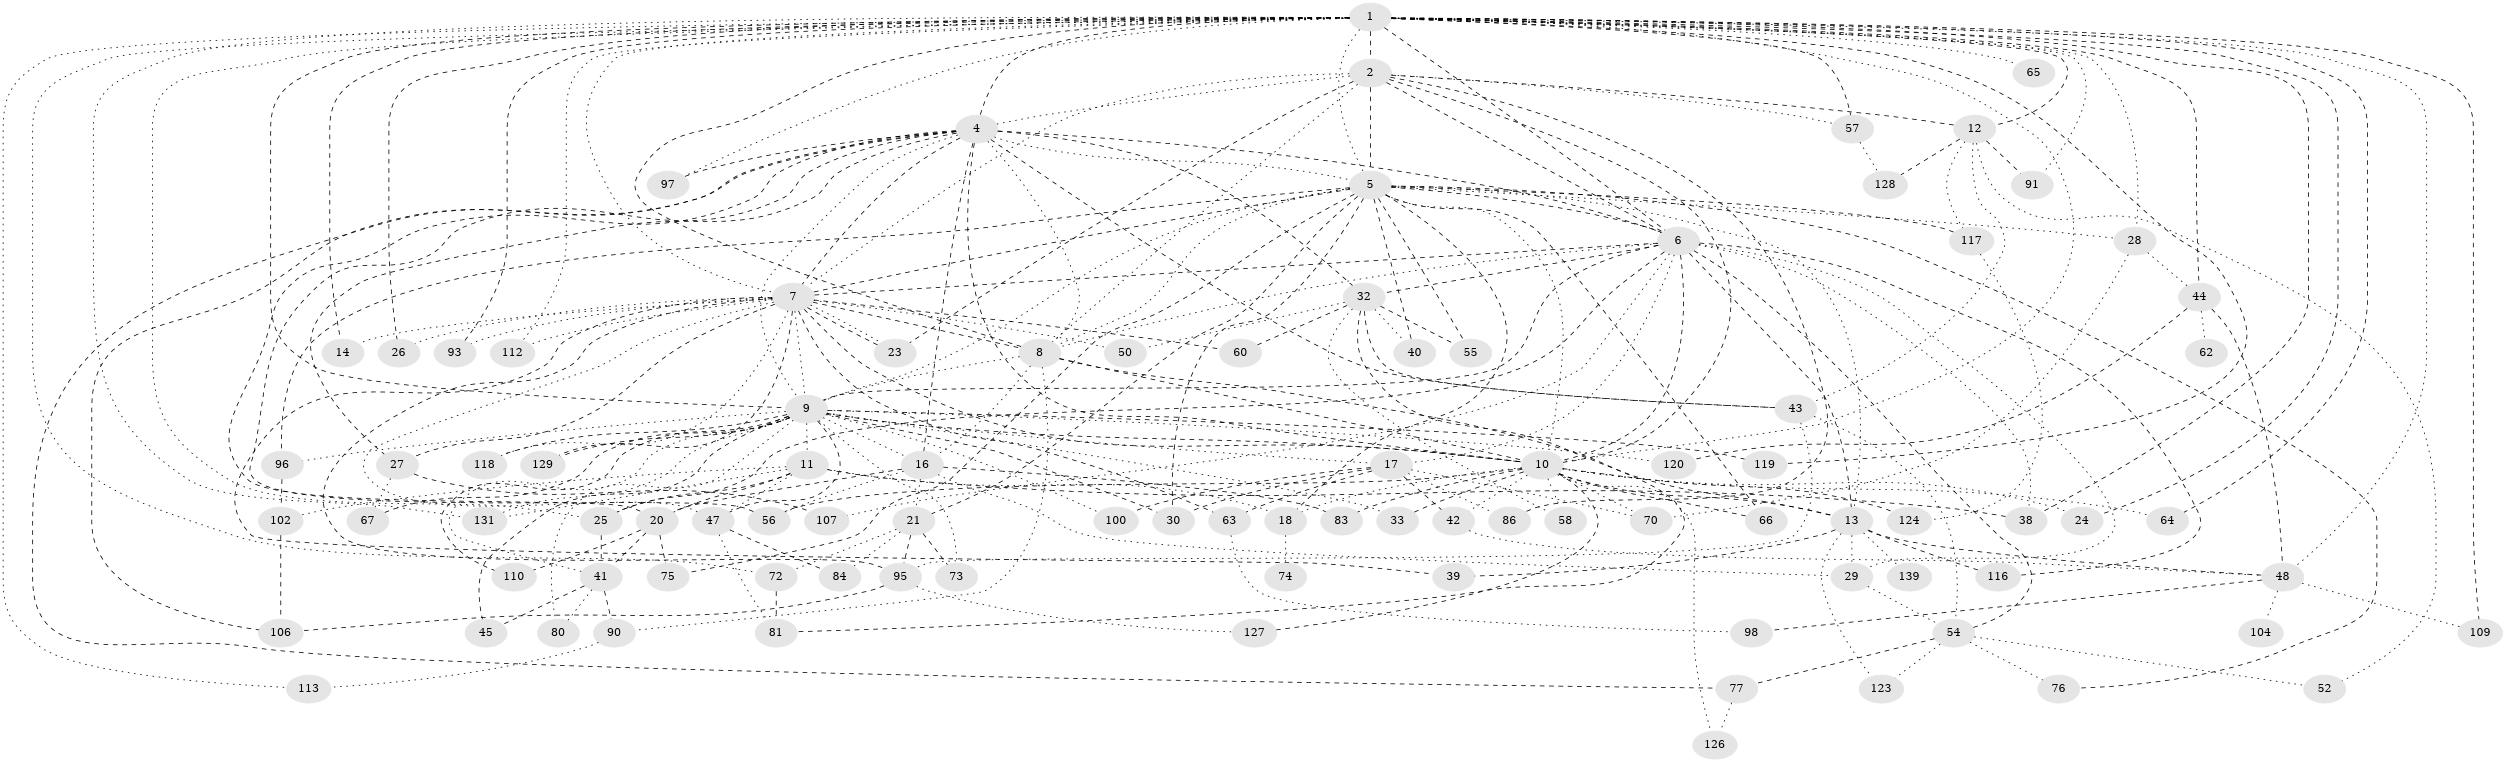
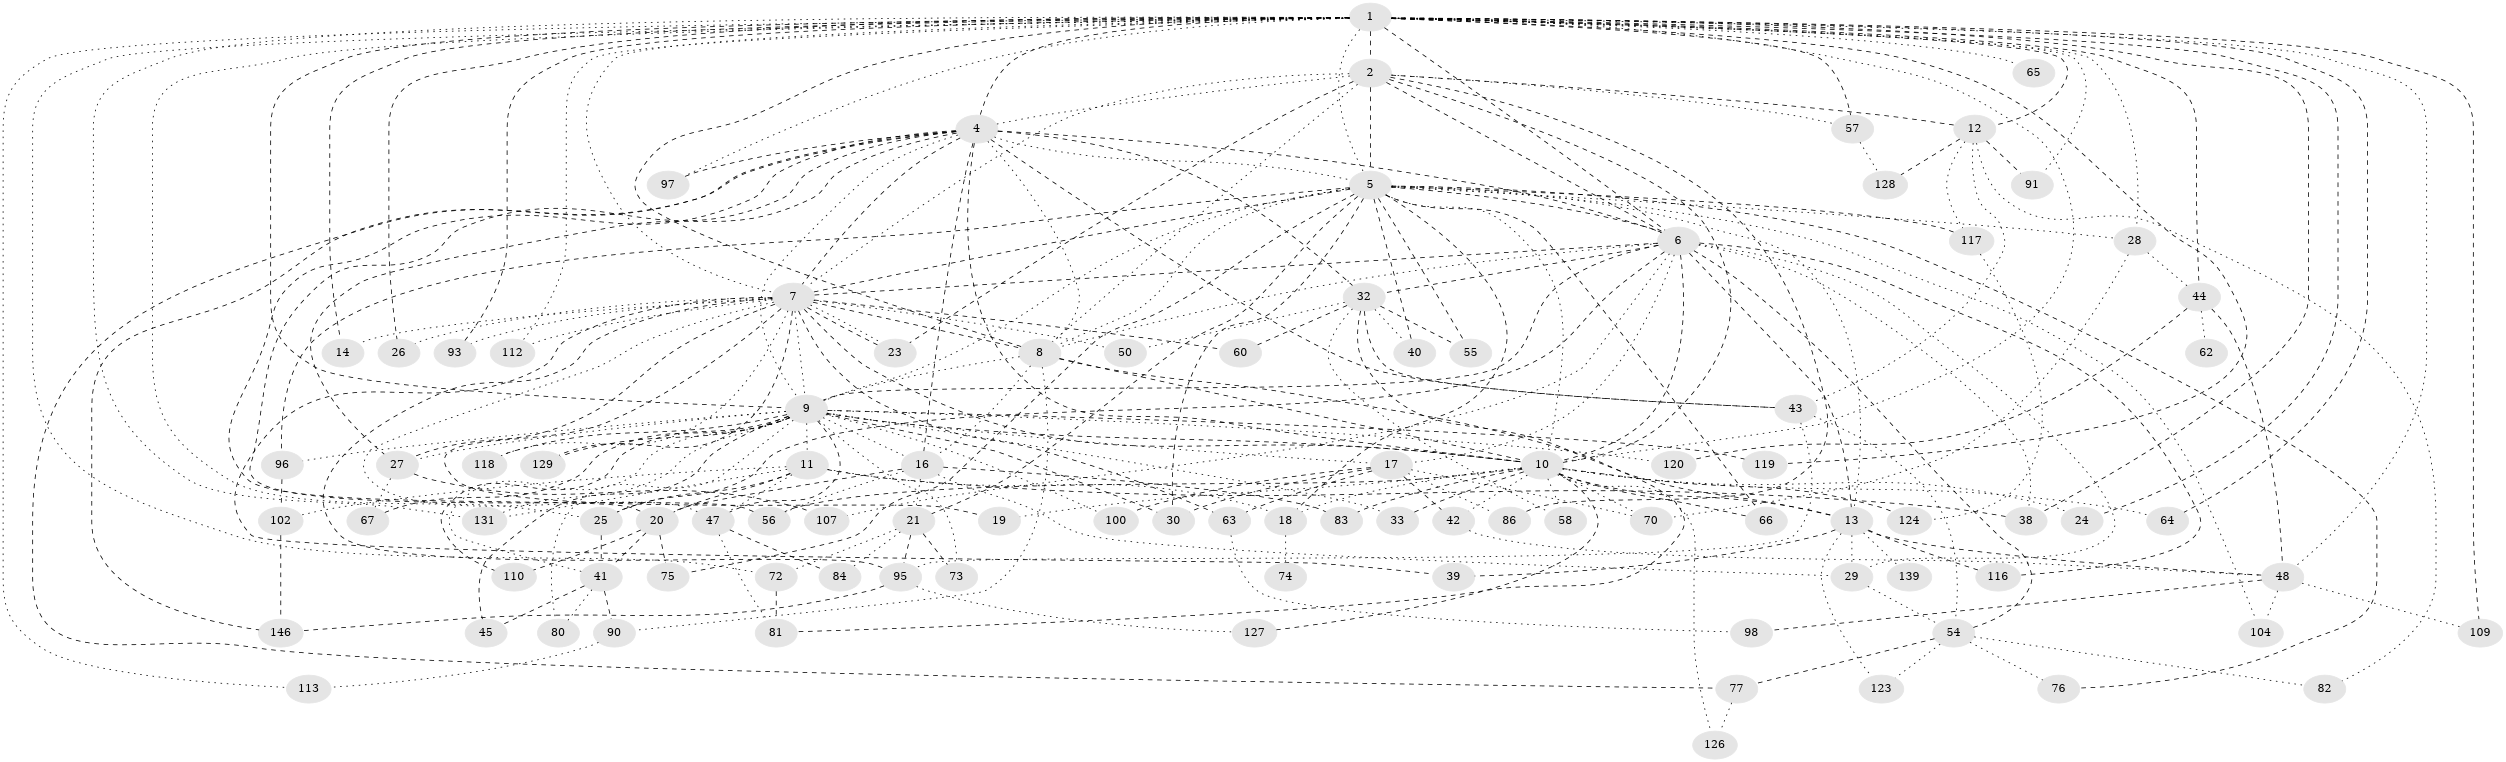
none -> (1904, 273)
none -> (601, 430)
none -> (999, 521)
(281, 633) -> (281, 633)
(2325, 689) -> (2325, 689)
